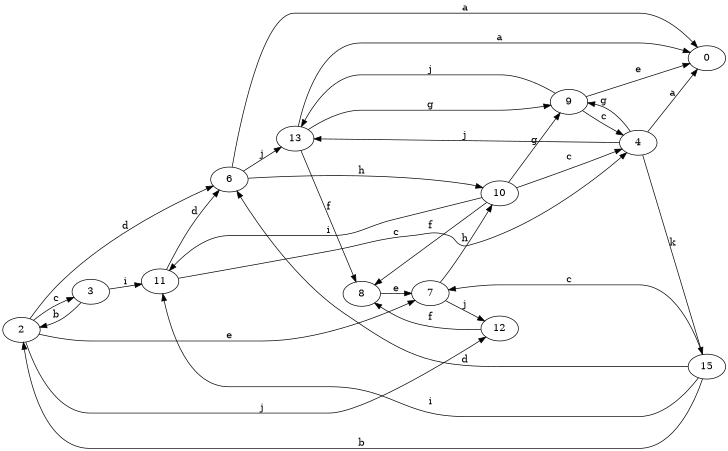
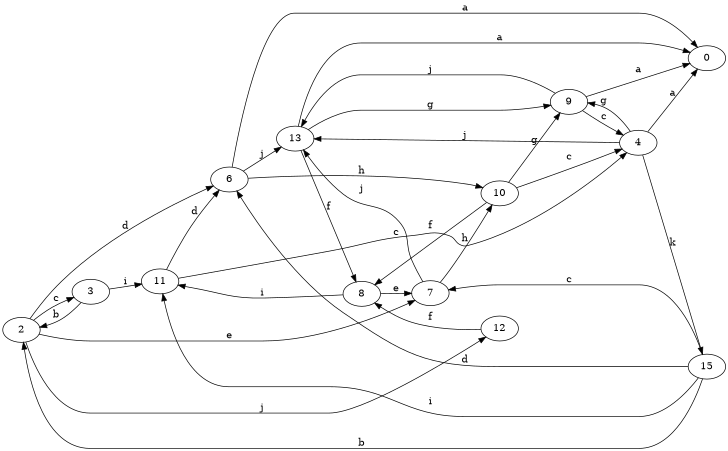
(638, 70) -> (638, 70)
(326, 236) -> (264, 298)
(462, 309) -> (378, 208)
